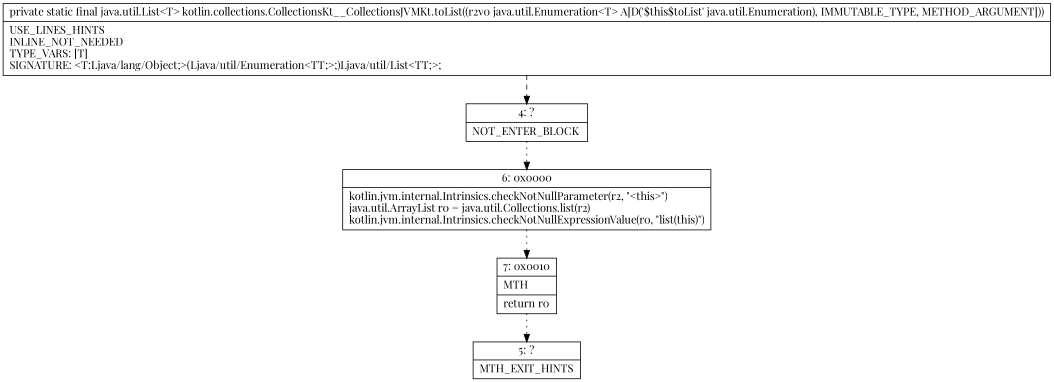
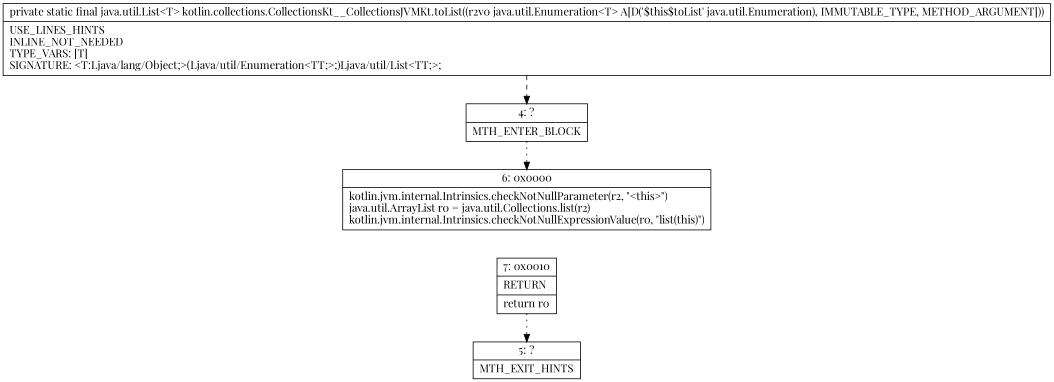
(526, 132) -> (527, 132)
(527, 240) -> none
(516, 285) -> (525, 285)
